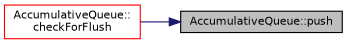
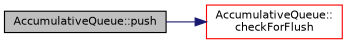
(155, 22) -> (181, 22)
